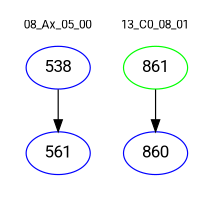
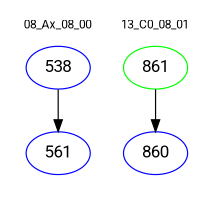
(58, 26) -> (58, 26)
